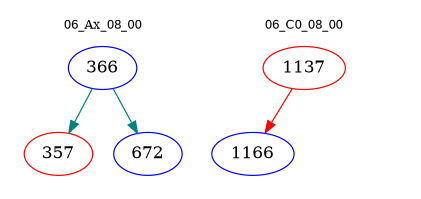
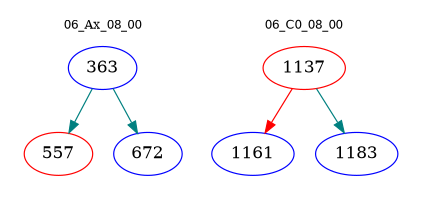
(103, 68) -> (103, 68)
(58, 154) -> (58, 154)
(253, 154) -> (253, 154)
none -> (357, 154)
